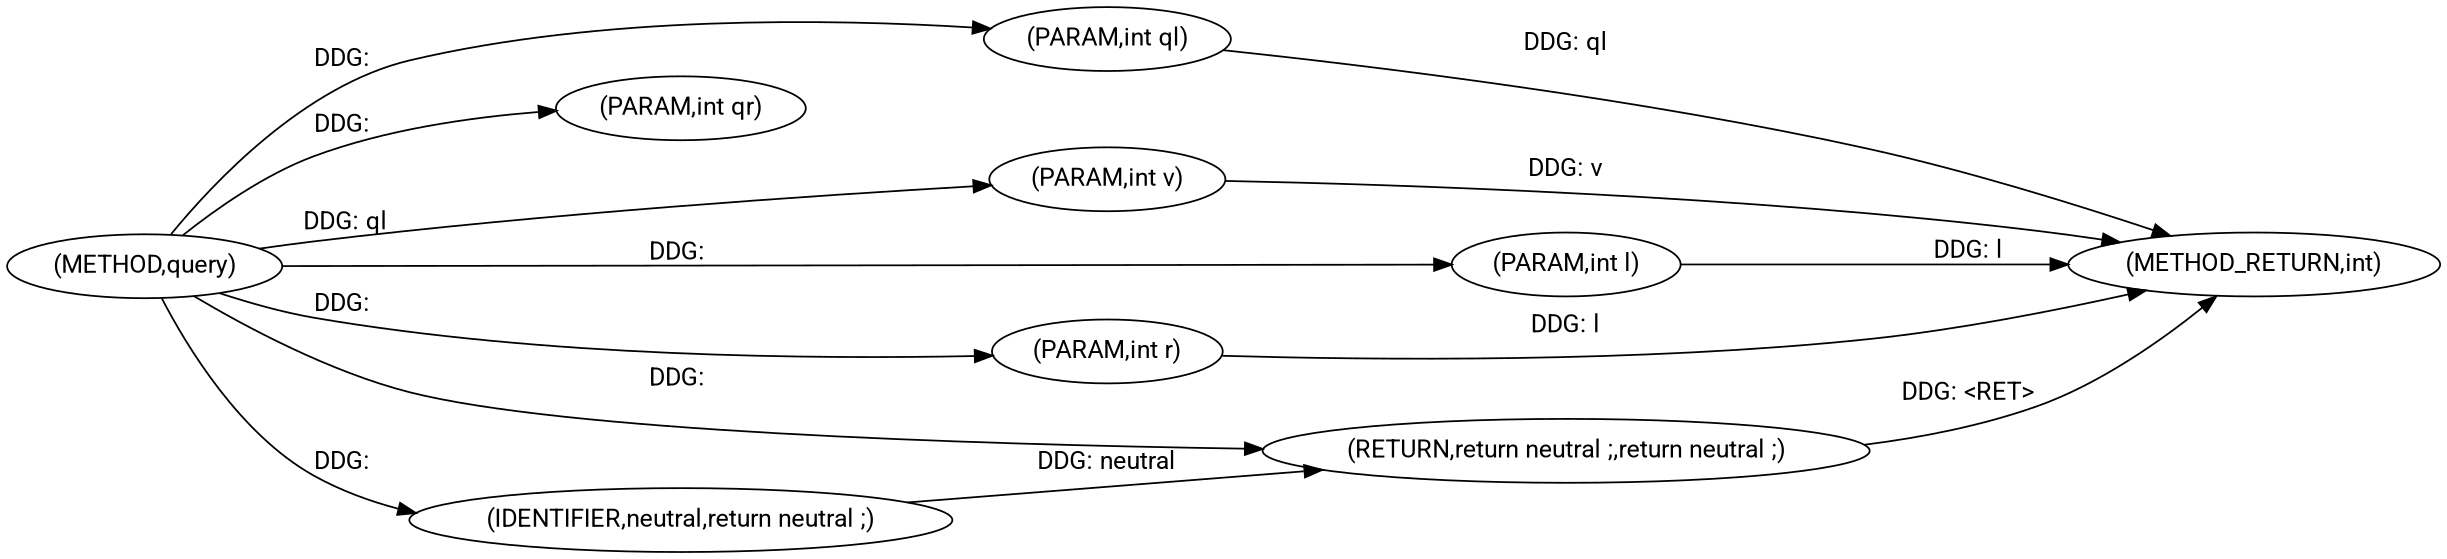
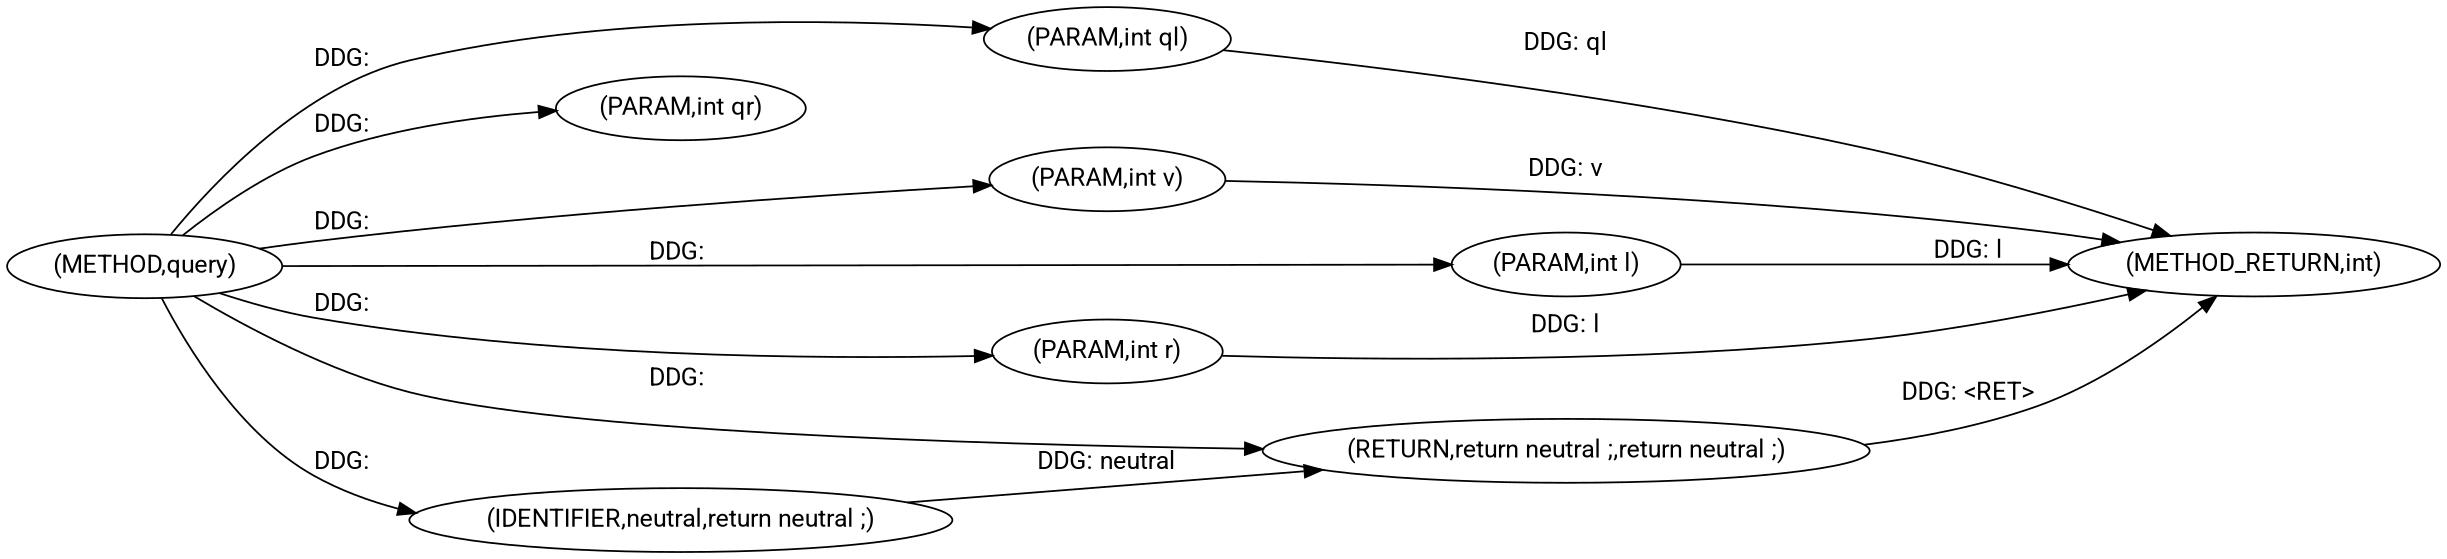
(346, 223) -> (346, 223)
